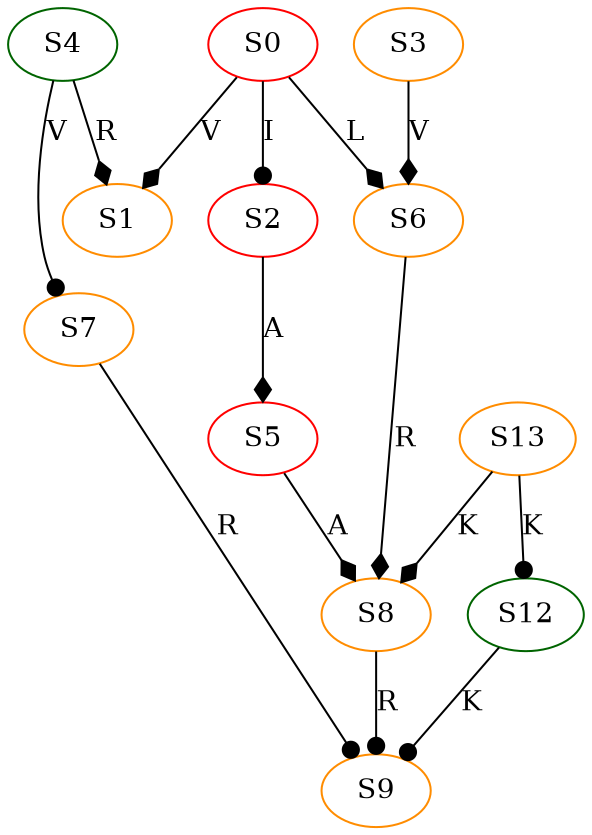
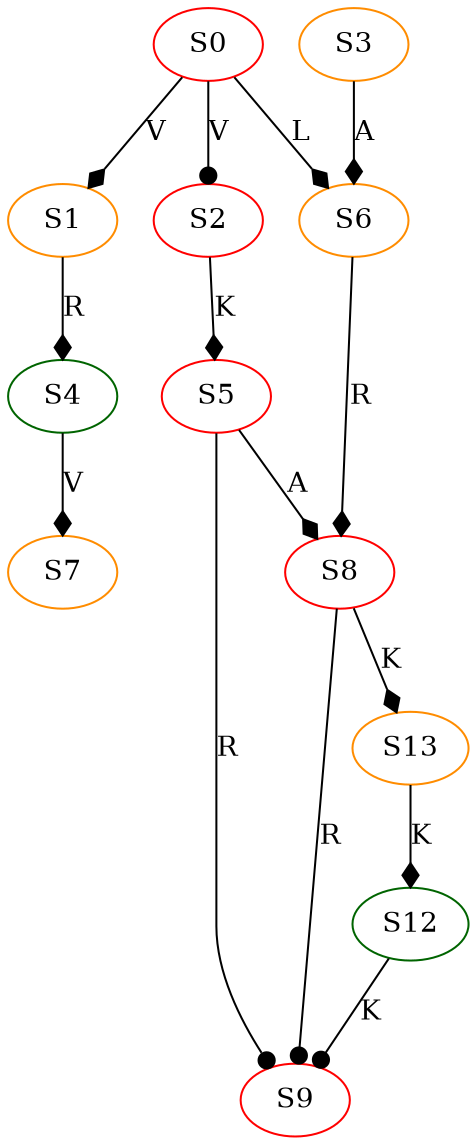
(86, 121) -> (63, 296)
(269, 132) -> (218, 132)
(419, 132) -> (364, 132)
(39, 180) -> (63, 472)
(273, 330) -> (225, 308)
(455, 517) -> (370, 649)
(521, 519) -> (411, 824)
(223, 553) -> (216, 748)
(376, 615) -> (340, 572)
(376, 791) -> (295, 1100)
